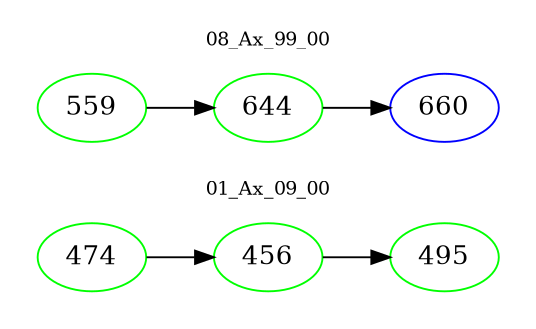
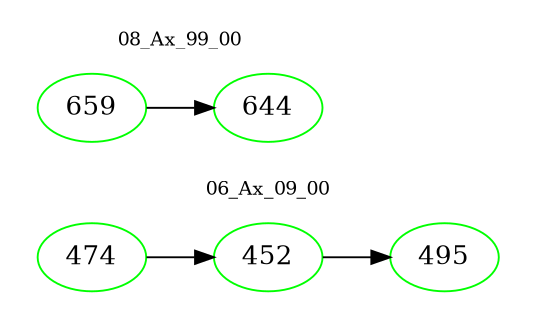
(92, 108) -> (92, 108)
(445, 108) -> none
(268, 190) -> (268, 190)
(268, 257) -> (268, 257)
